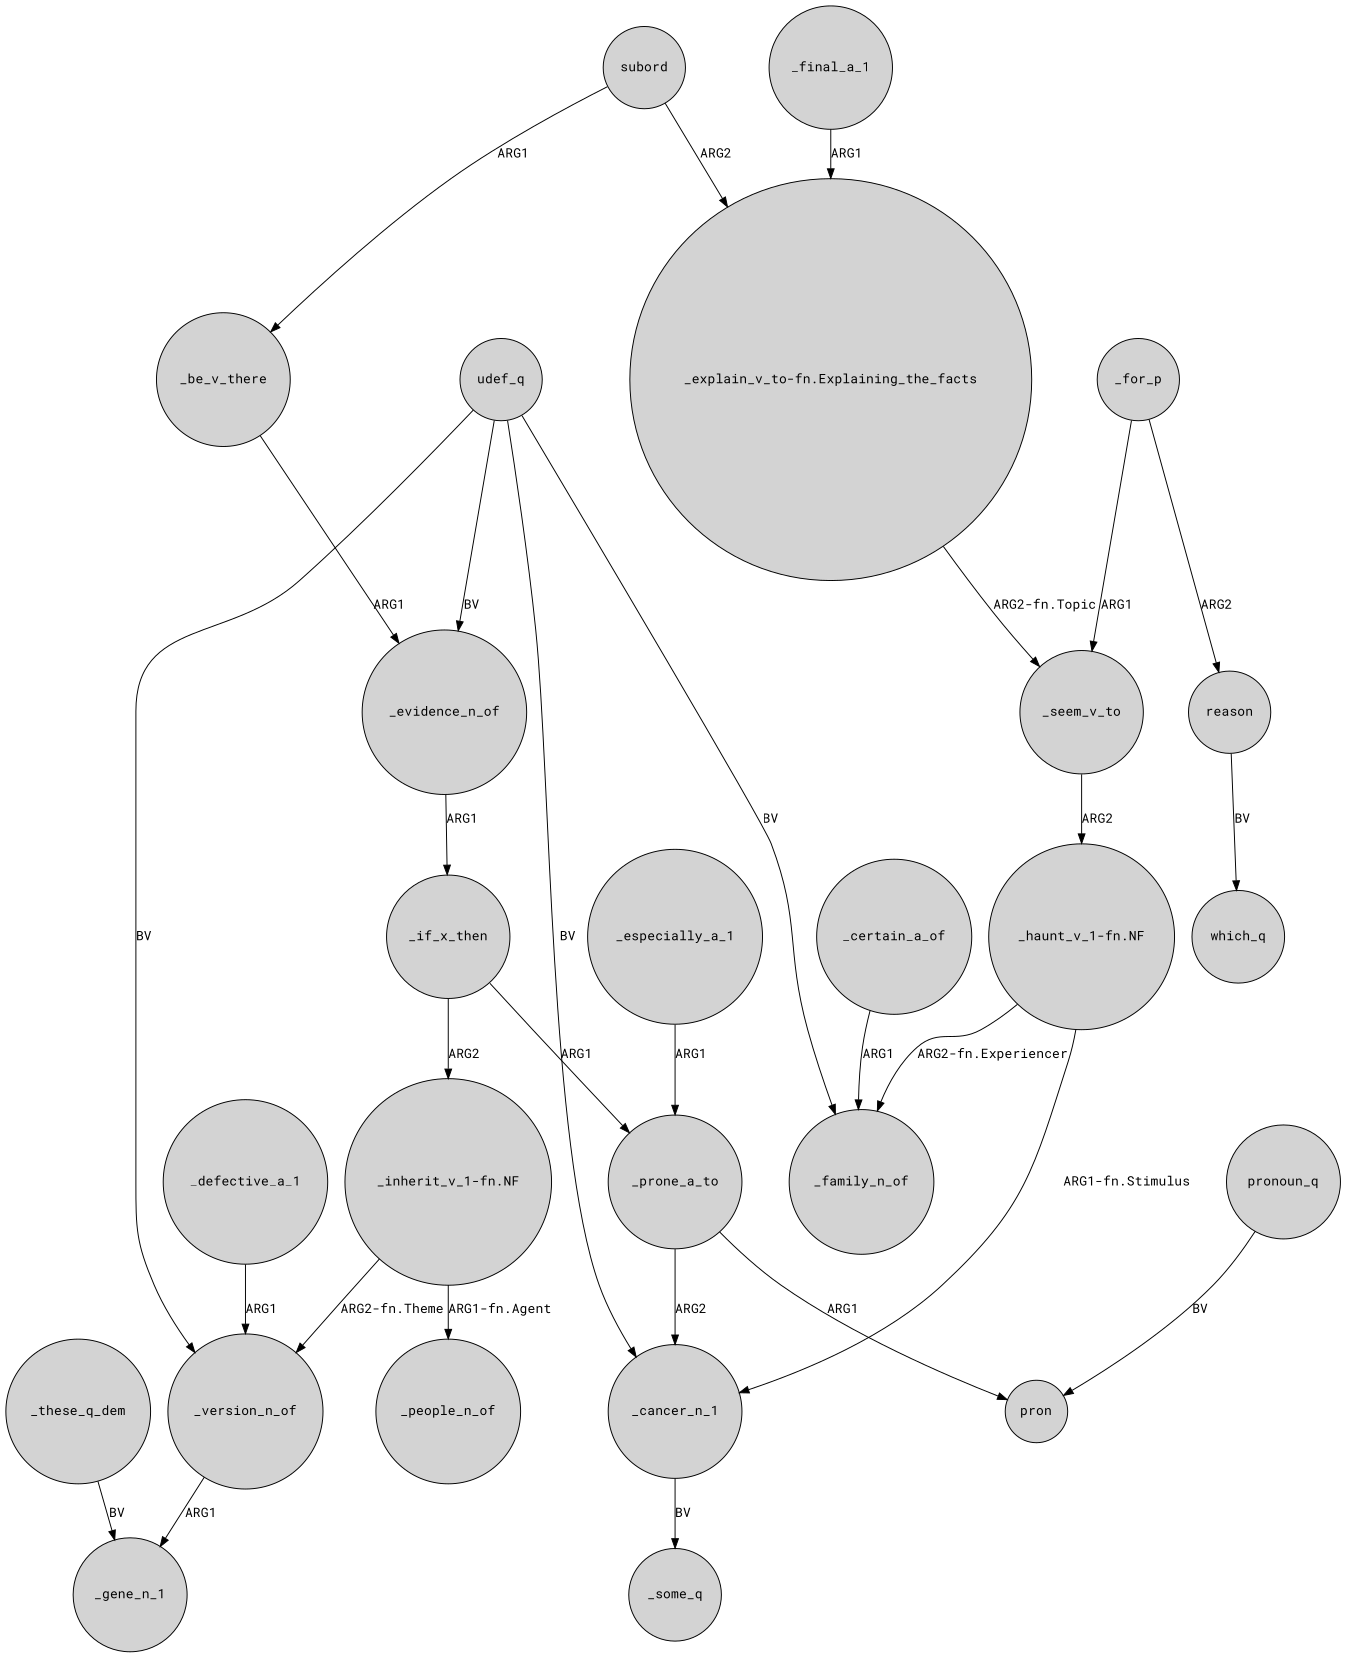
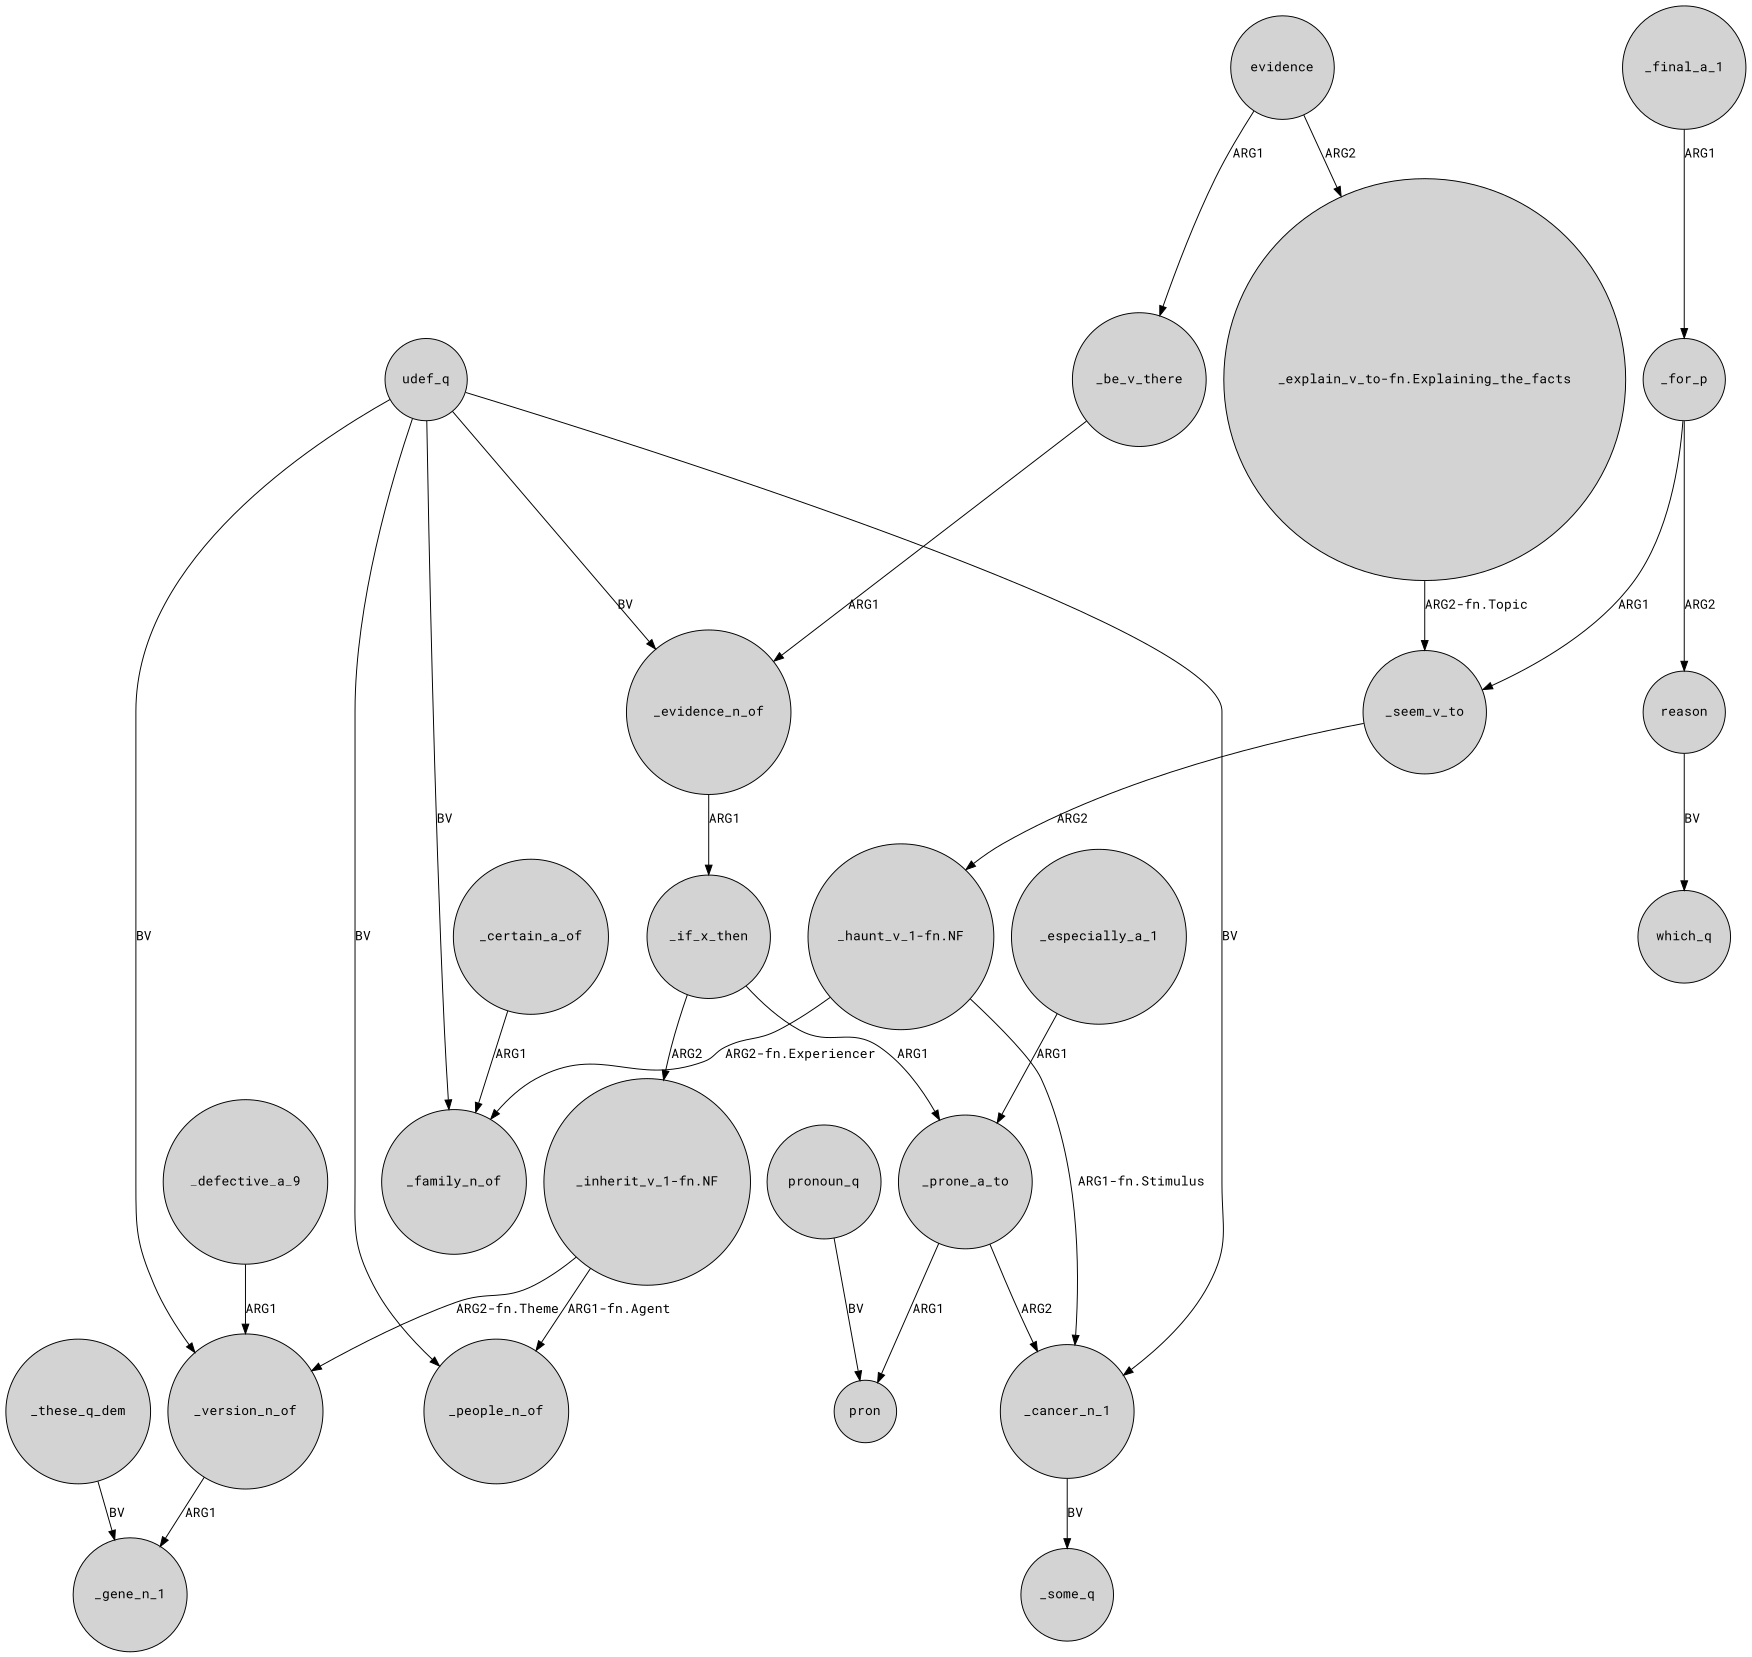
(644, 68) -> (1283, 68)
(831, 149) -> (1684, 229)
none -> (355, 898)
(245, 1182) -> (245, 1182)
